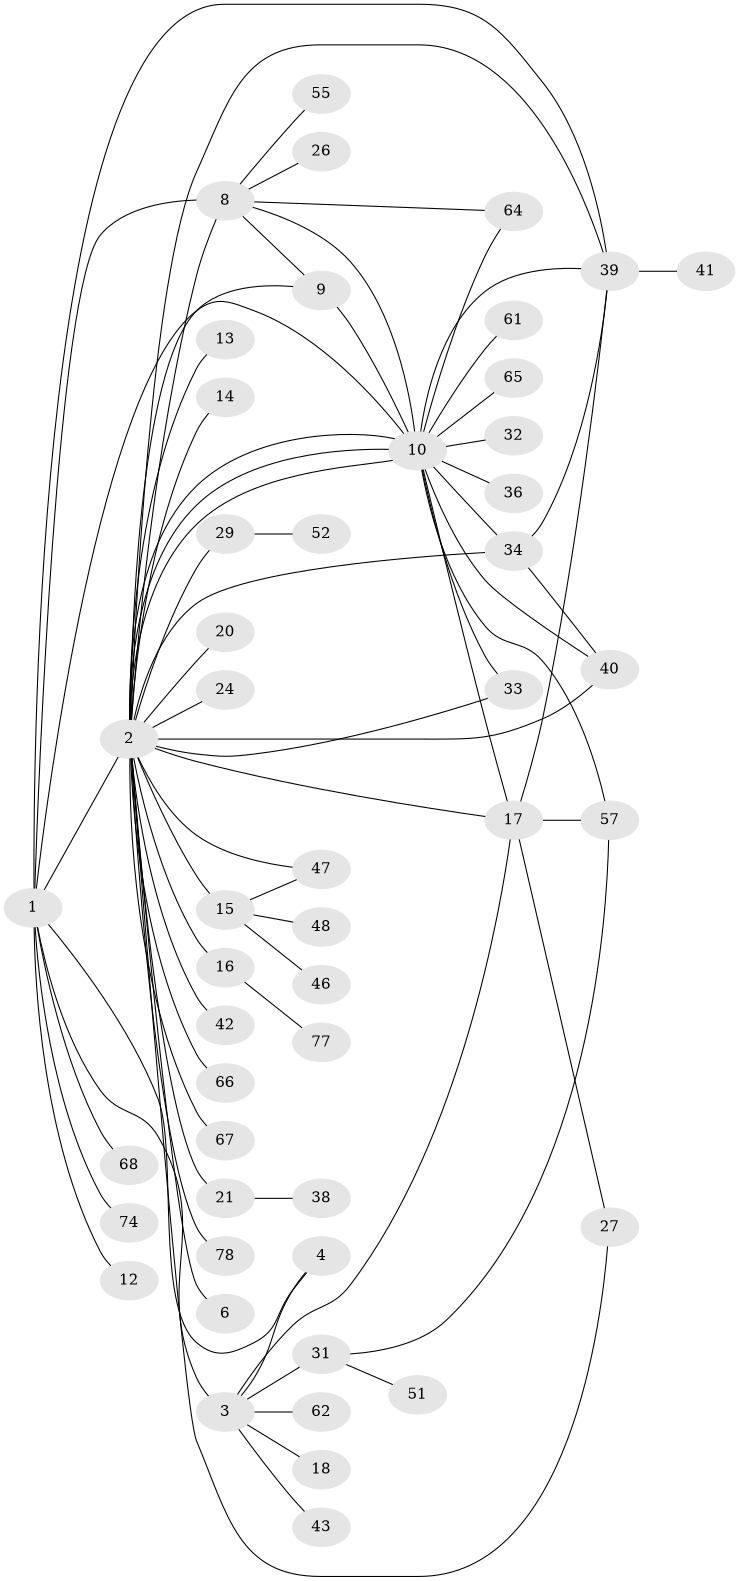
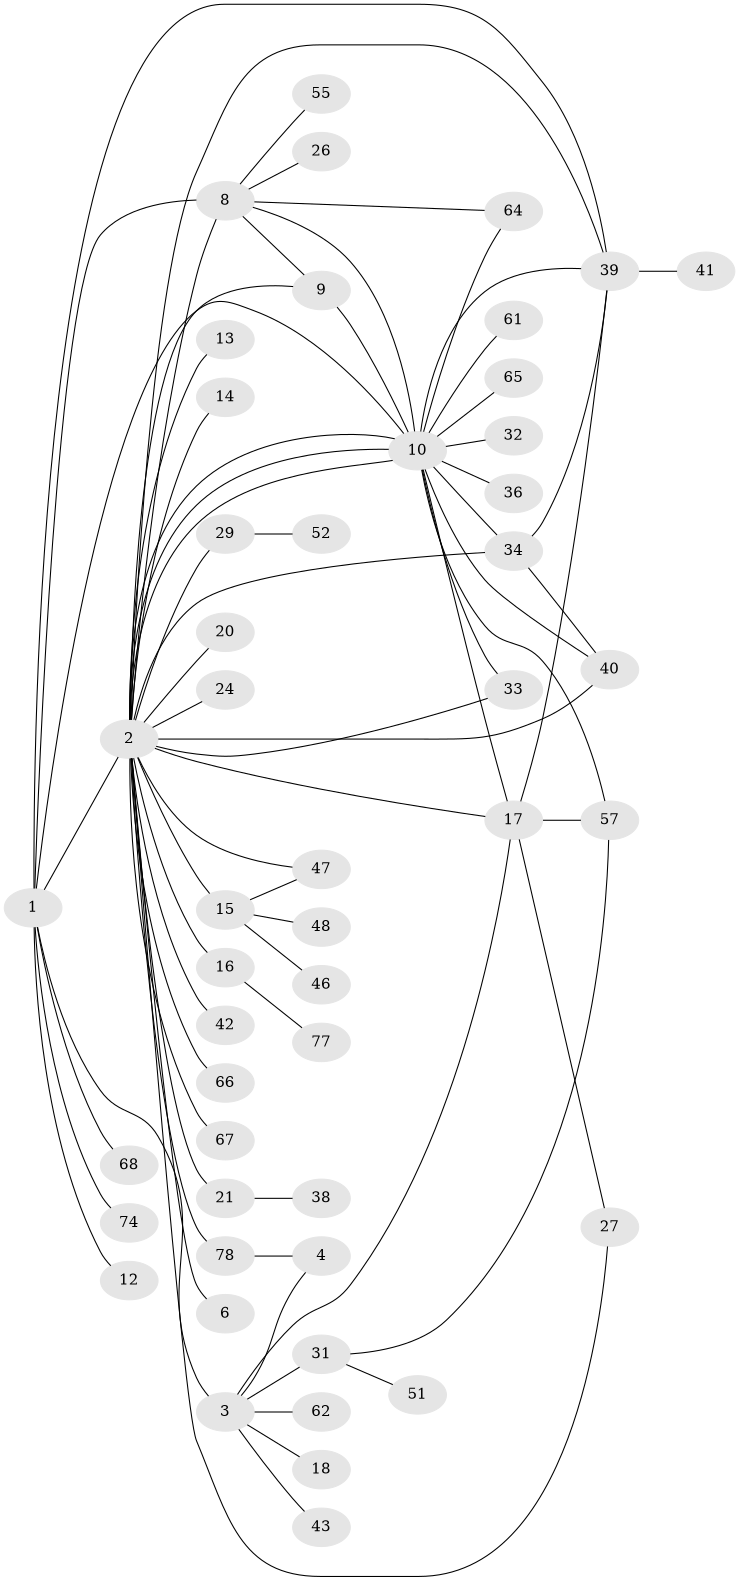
(148, 1076) -> (274, 1256)
